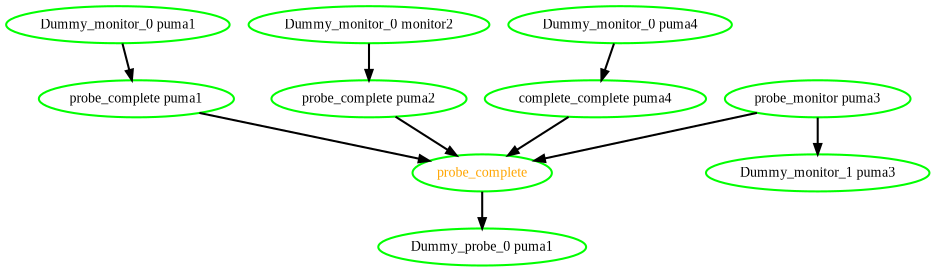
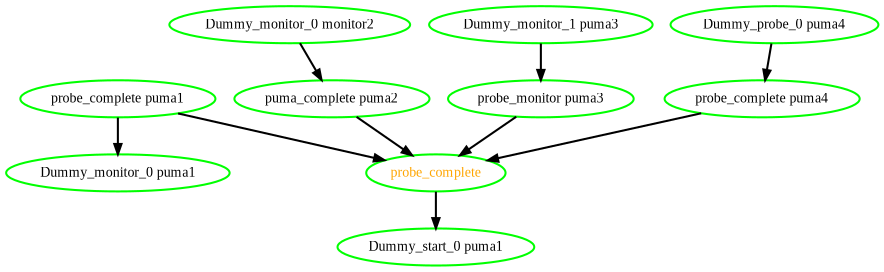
(620, 25) -> (774, 25)
(126, 57) -> (118, 131)
(369, 99) -> (332, 99)
(595, 99) -> (762, 99)
(818, 131) -> (541, 57)
(482, 247) -> (436, 247)
